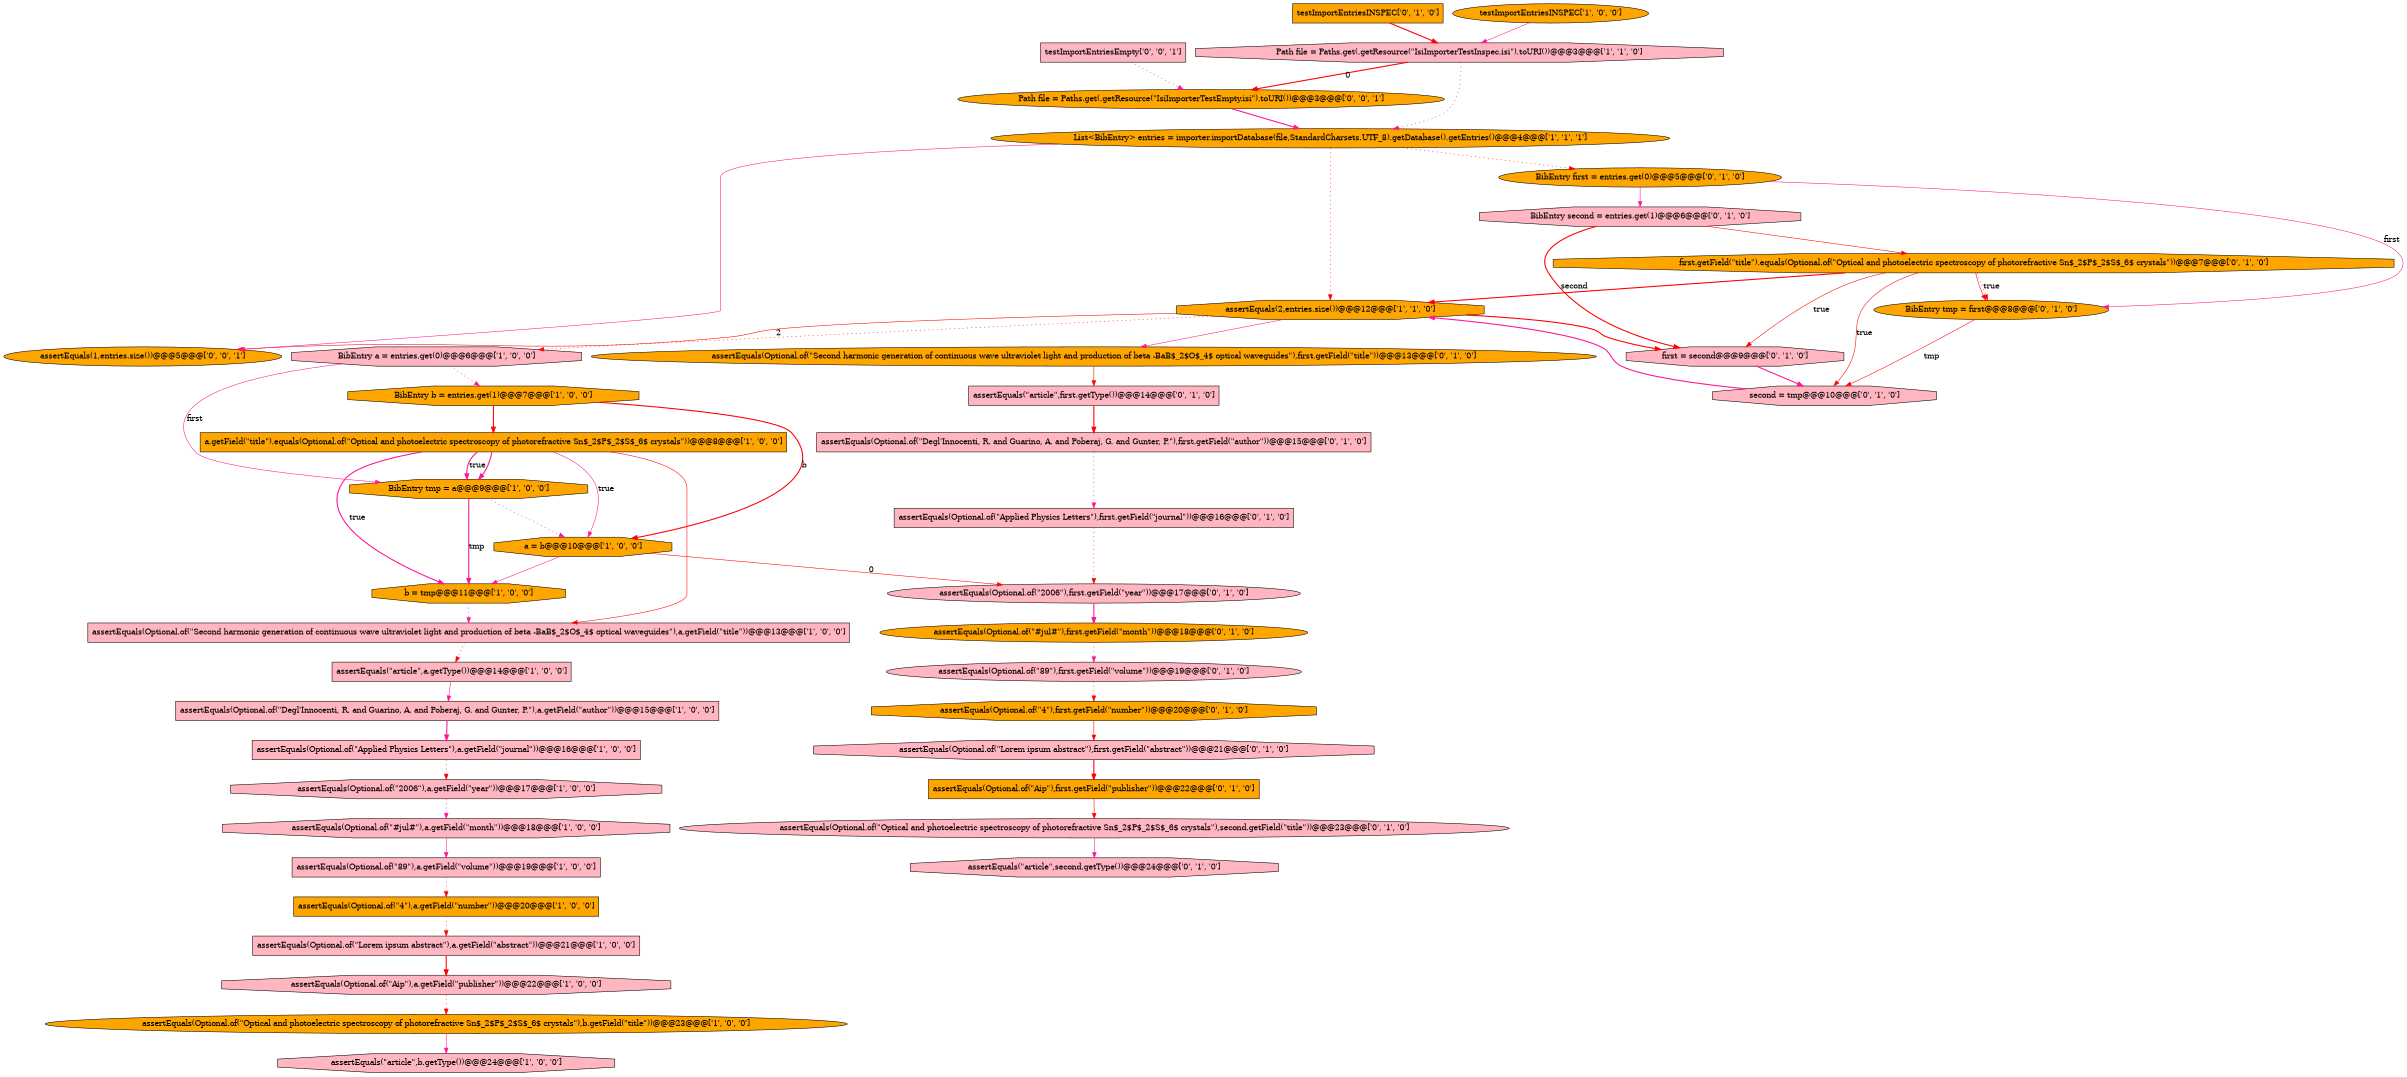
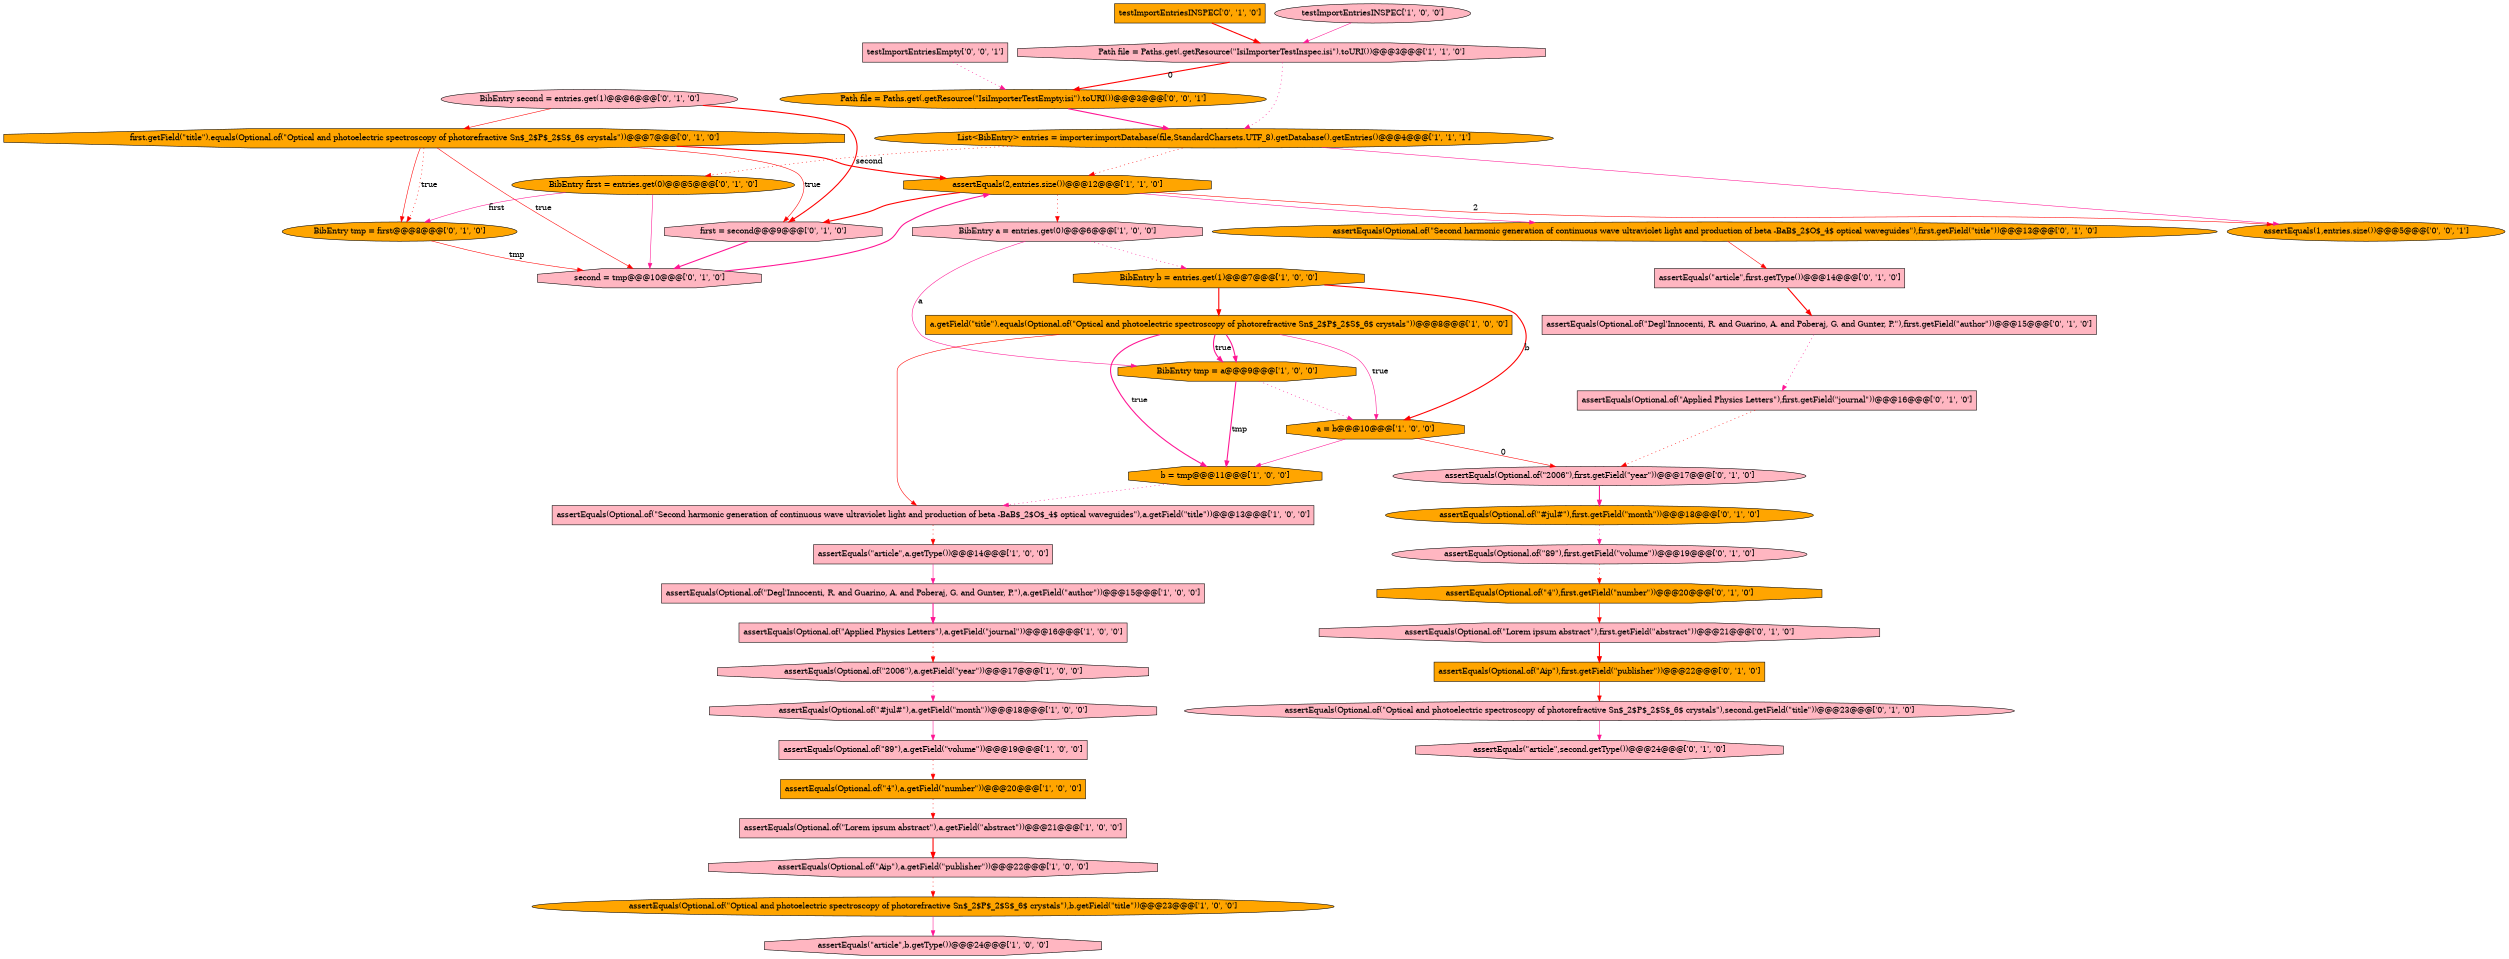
(1551, 13) -> (1373, 13)
(1640, 194) -> (651, 229)
(1640, 217) -> (589, 99)
(195, 419) -> (920, 302)
